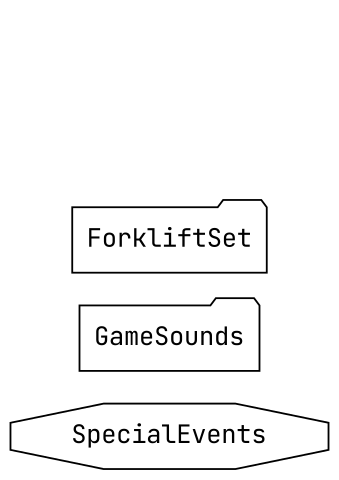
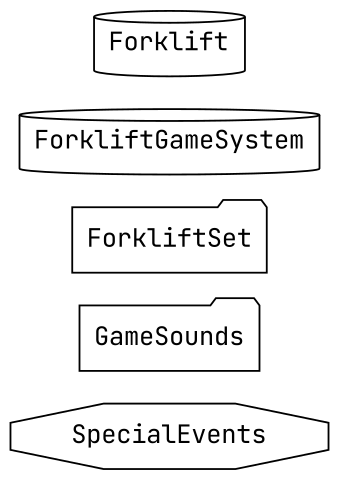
none -> (170, 44)
none -> (170, 142)
